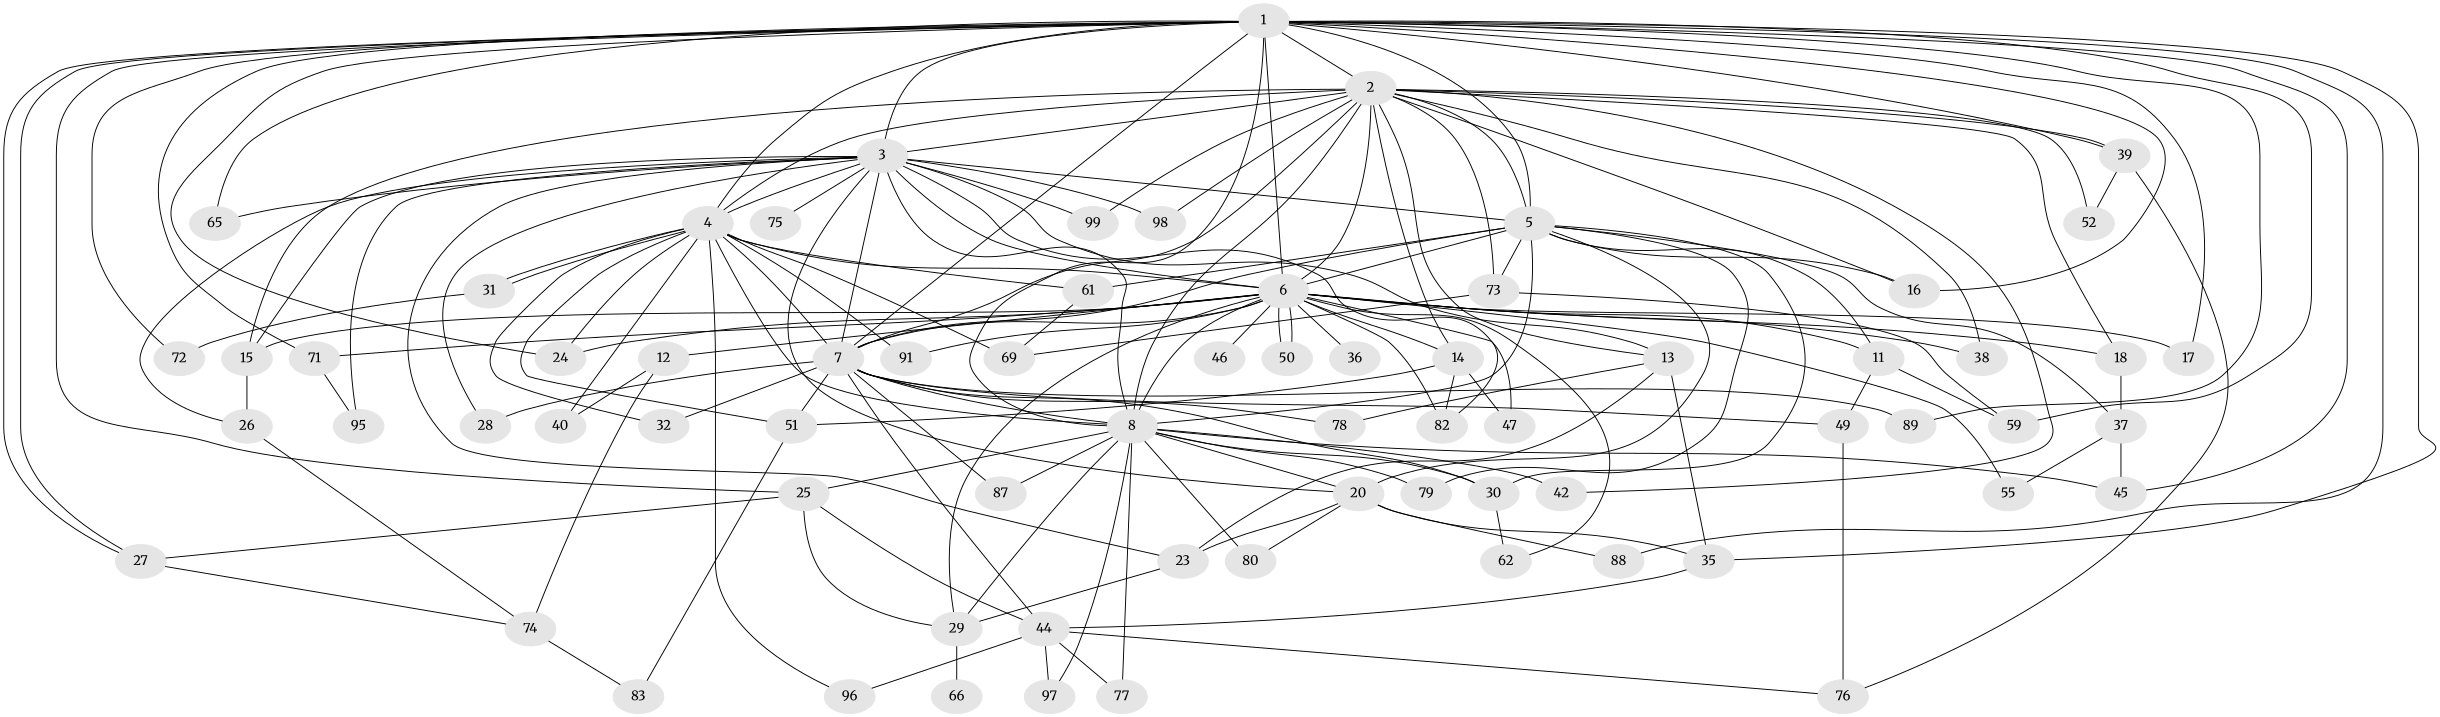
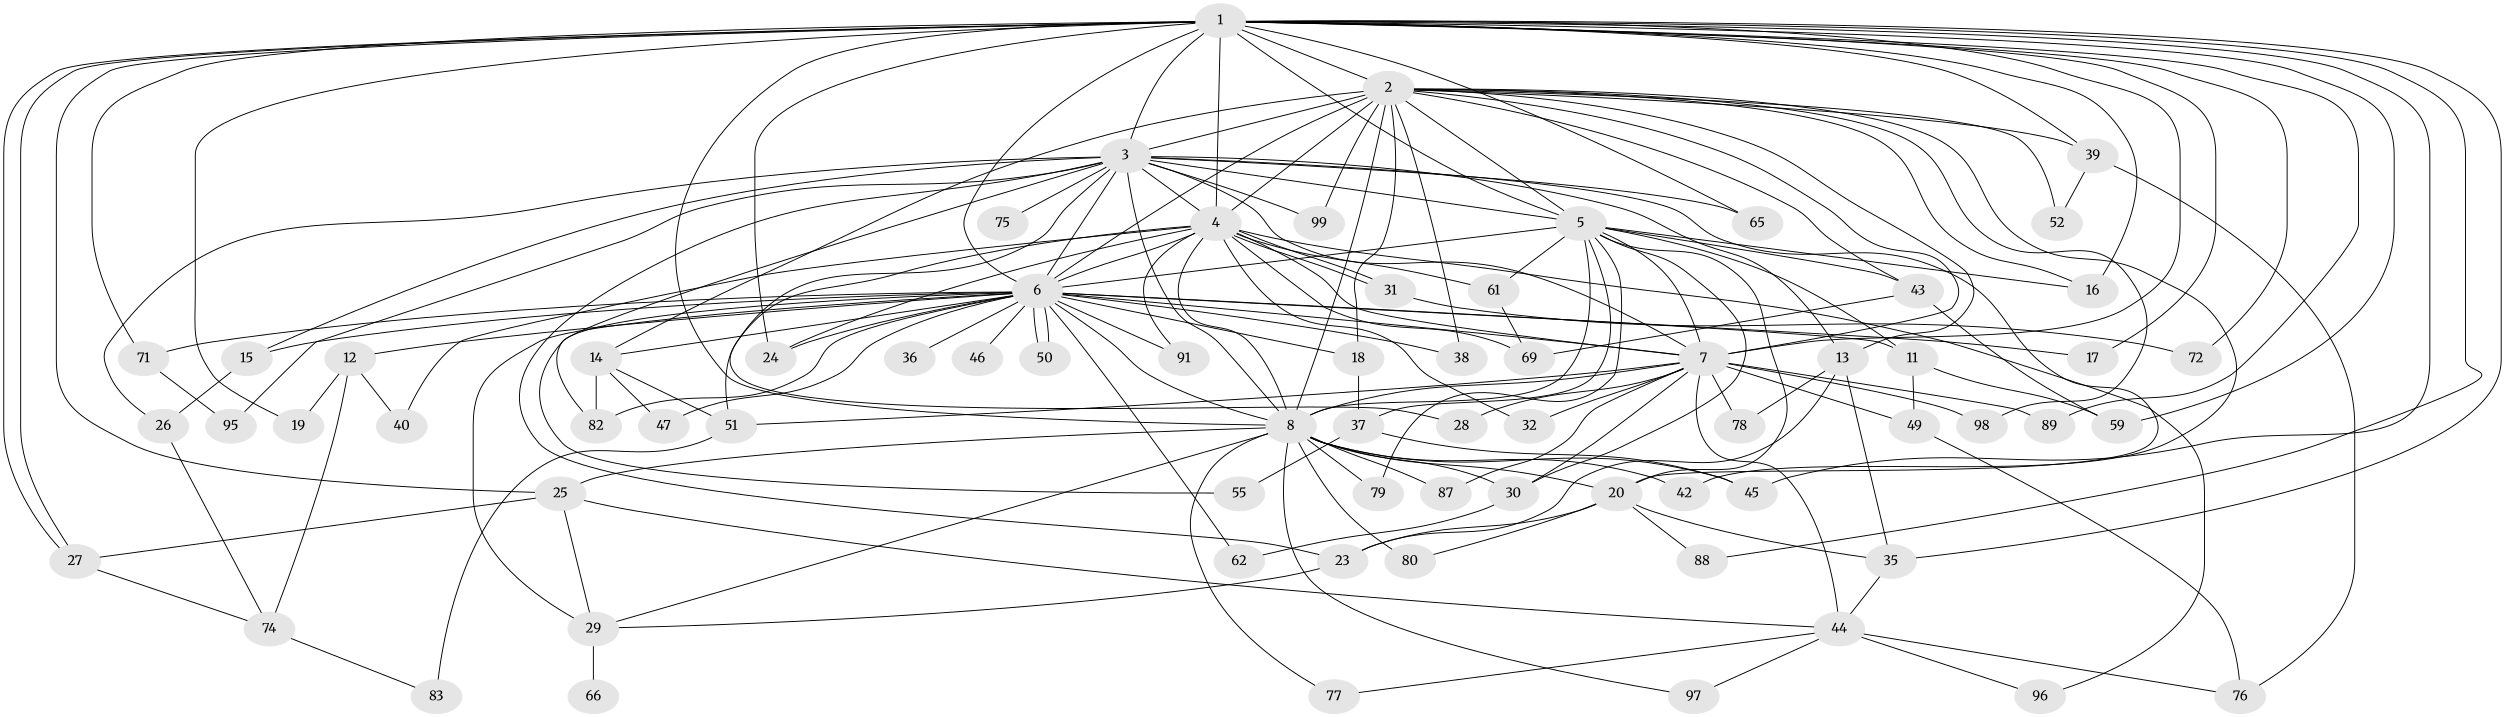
(751, 116) -> none
(1026, 180) -> (1882, 393)
(1494, 291) -> (1918, 291)
none -> (299, 426)
